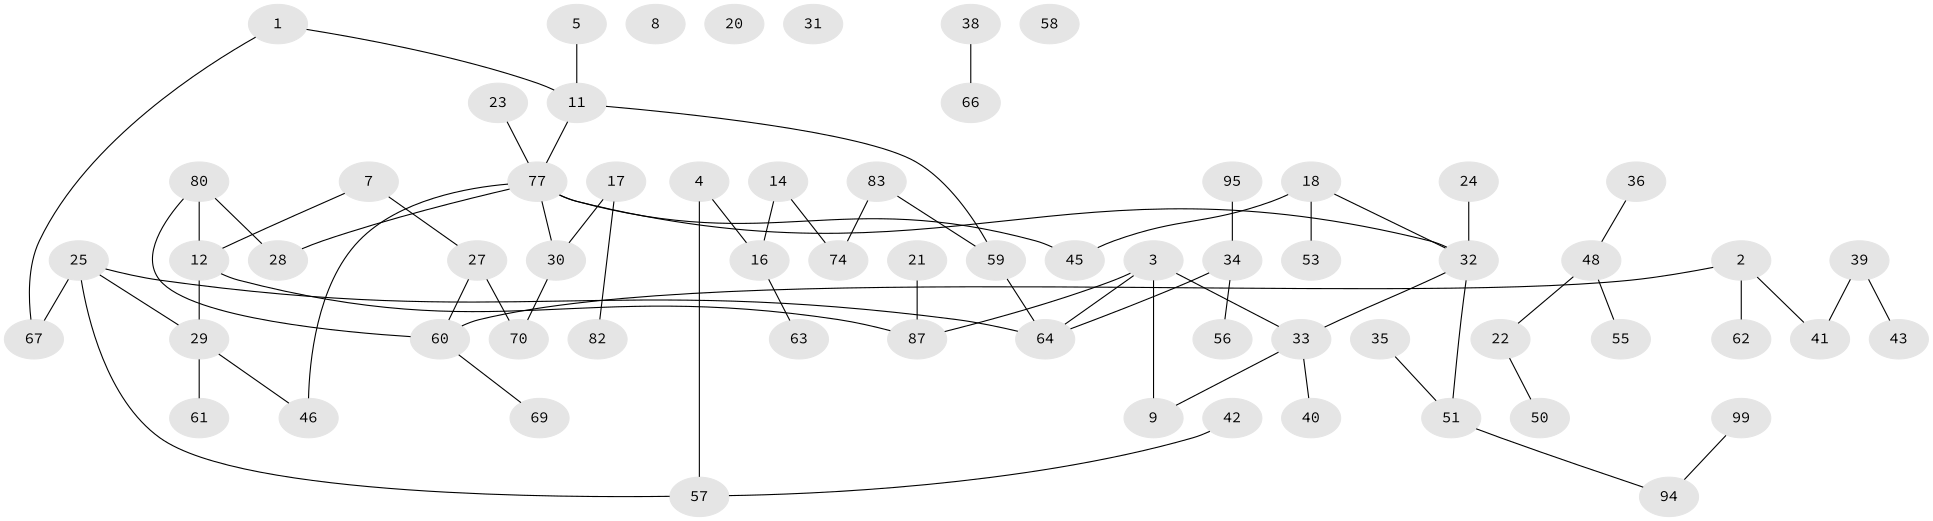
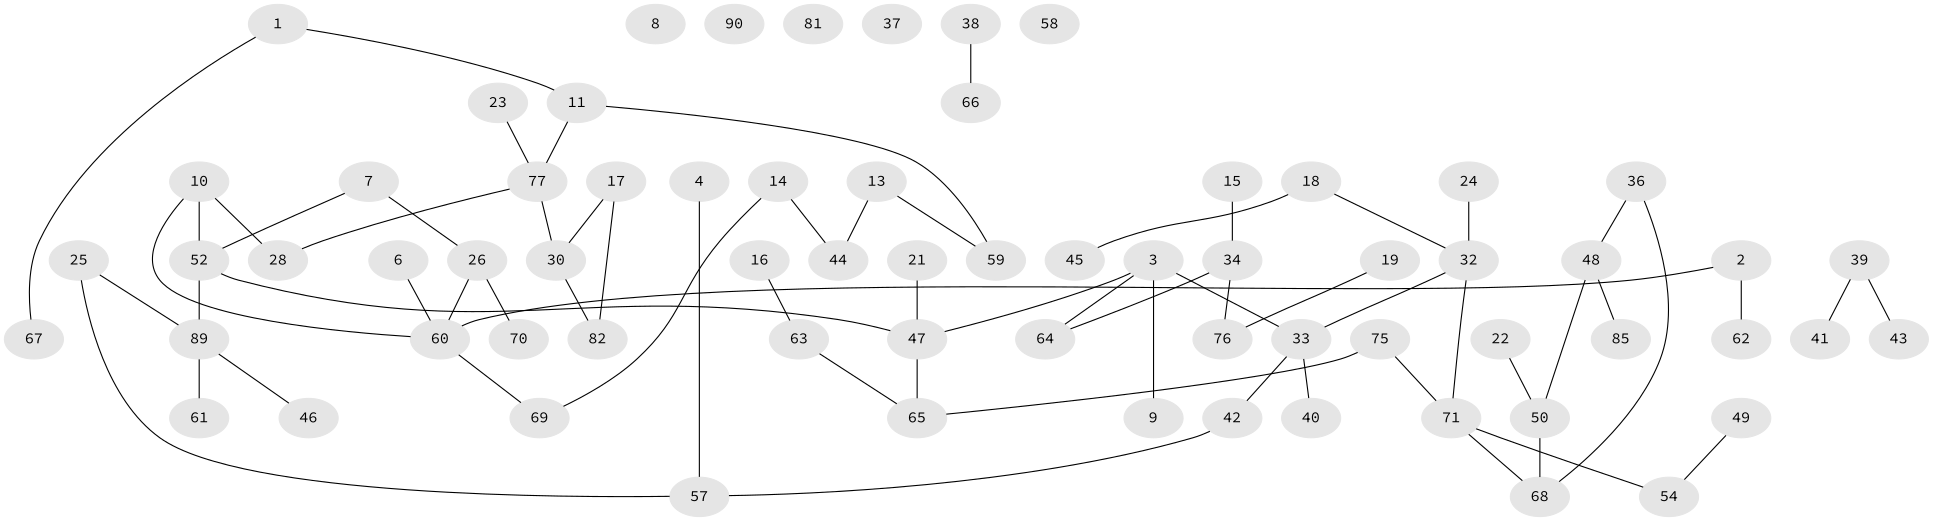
(577, 24) -> none
(734, 24) -> (734, 24)
(813, 24) -> (813, 24)
none -> (892, 24)
(199, 182) -> (199, 182)
(877, 182) -> (877, 182)
(1232, 182) -> (1232, 182)
(725, 216) -> none
(770, 216) -> (674, 314)
(1003, 221) -> none
(794, 222) -> none
(357, 243) -> none
(199, 260) -> (199, 260)
none -> (398, 260)
(477, 260) -> (477, 260)
(838, 260) -> (838, 260)
(1311, 260) -> none
none -> (1390, 260)
(540, 295) -> (575, 297)
(56, 300) -> none
(1021, 300) -> none
(1546, 300) -> (1566, 339)
(1781, 300) -> none
(516, 302) -> none
(199, 339) -> (199, 339)
(917, 339) -> (917, 339)
(1222, 339) -> (1222, 339)
(1380, 339) -> (1380, 339)
(1621, 339) -> (1621, 339)
(1227, 379) -> (1264, 382)
none -> (917, 418)
(1451, 418) -> (1451, 418)
(1741, 418) -> (1741, 418)
none -> (1540, 497)
(1669, 497) -> (1669, 497)
